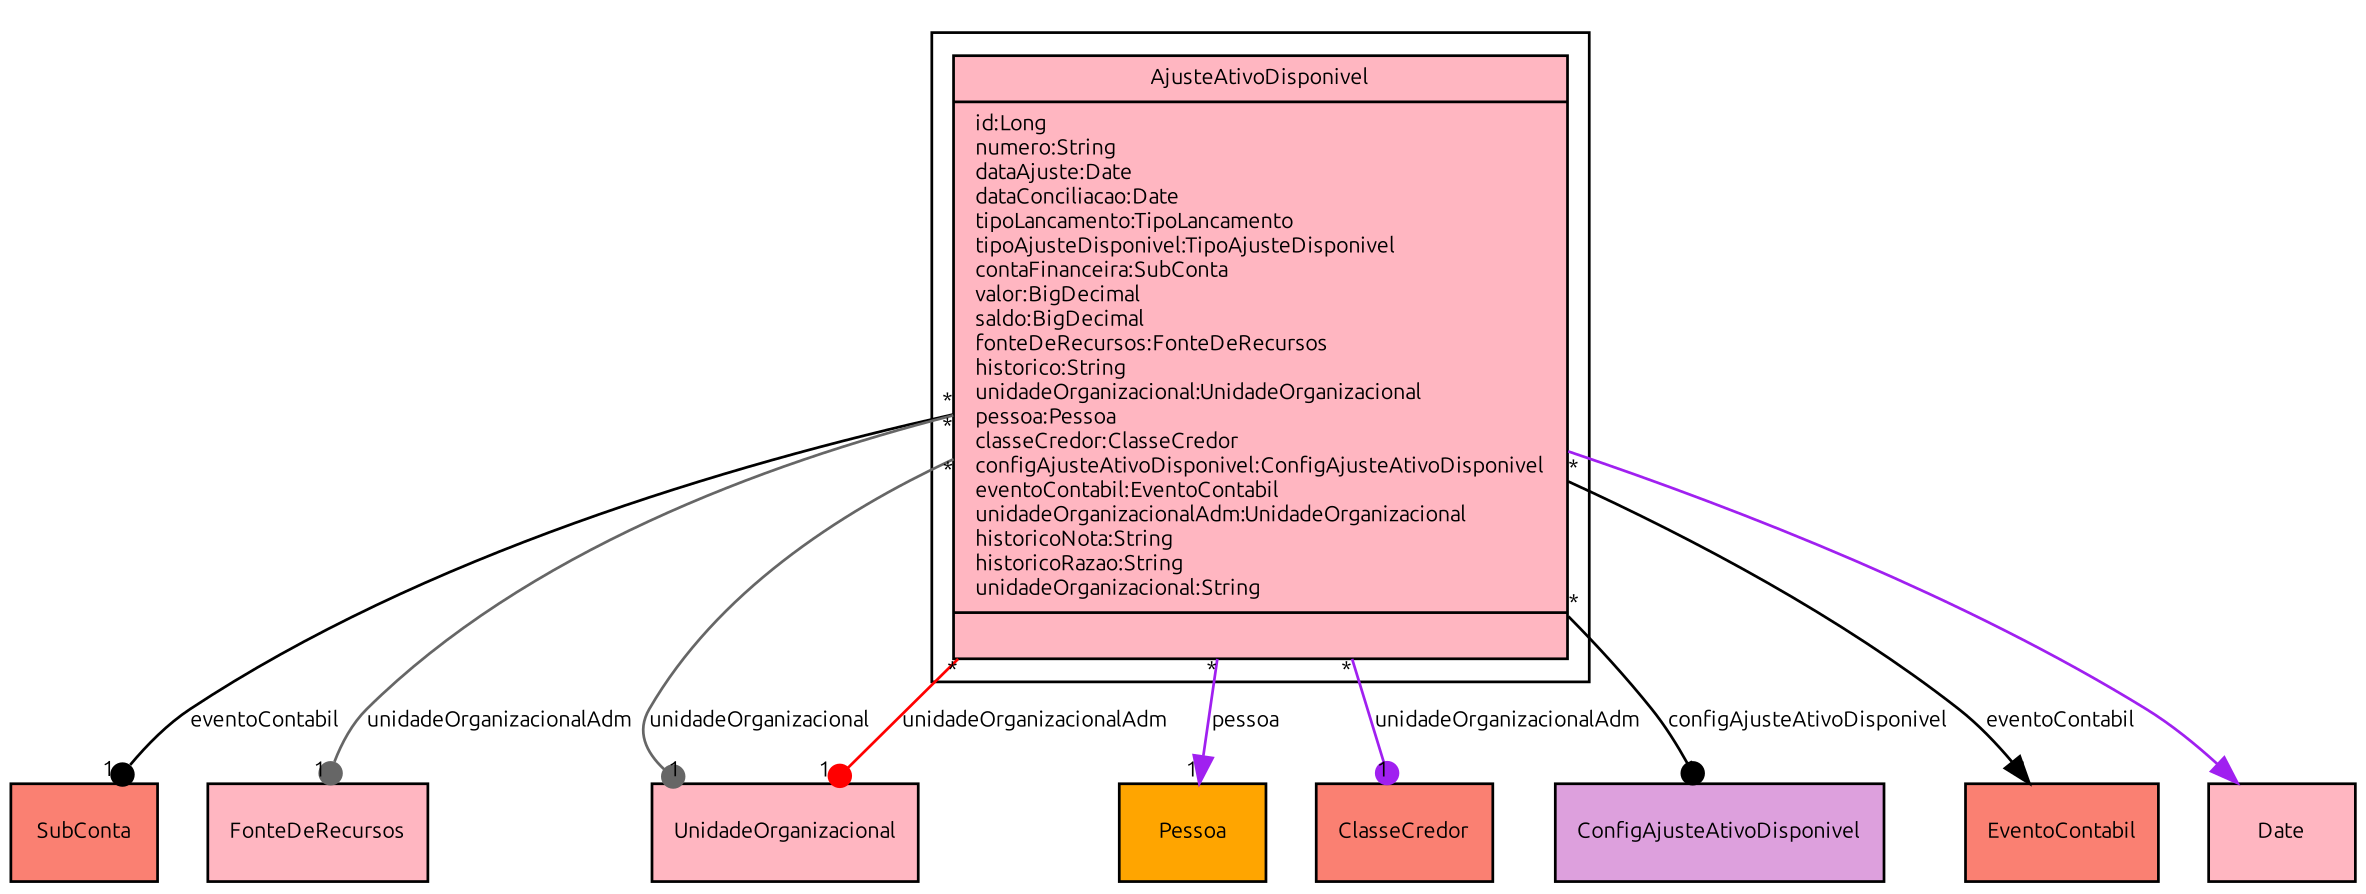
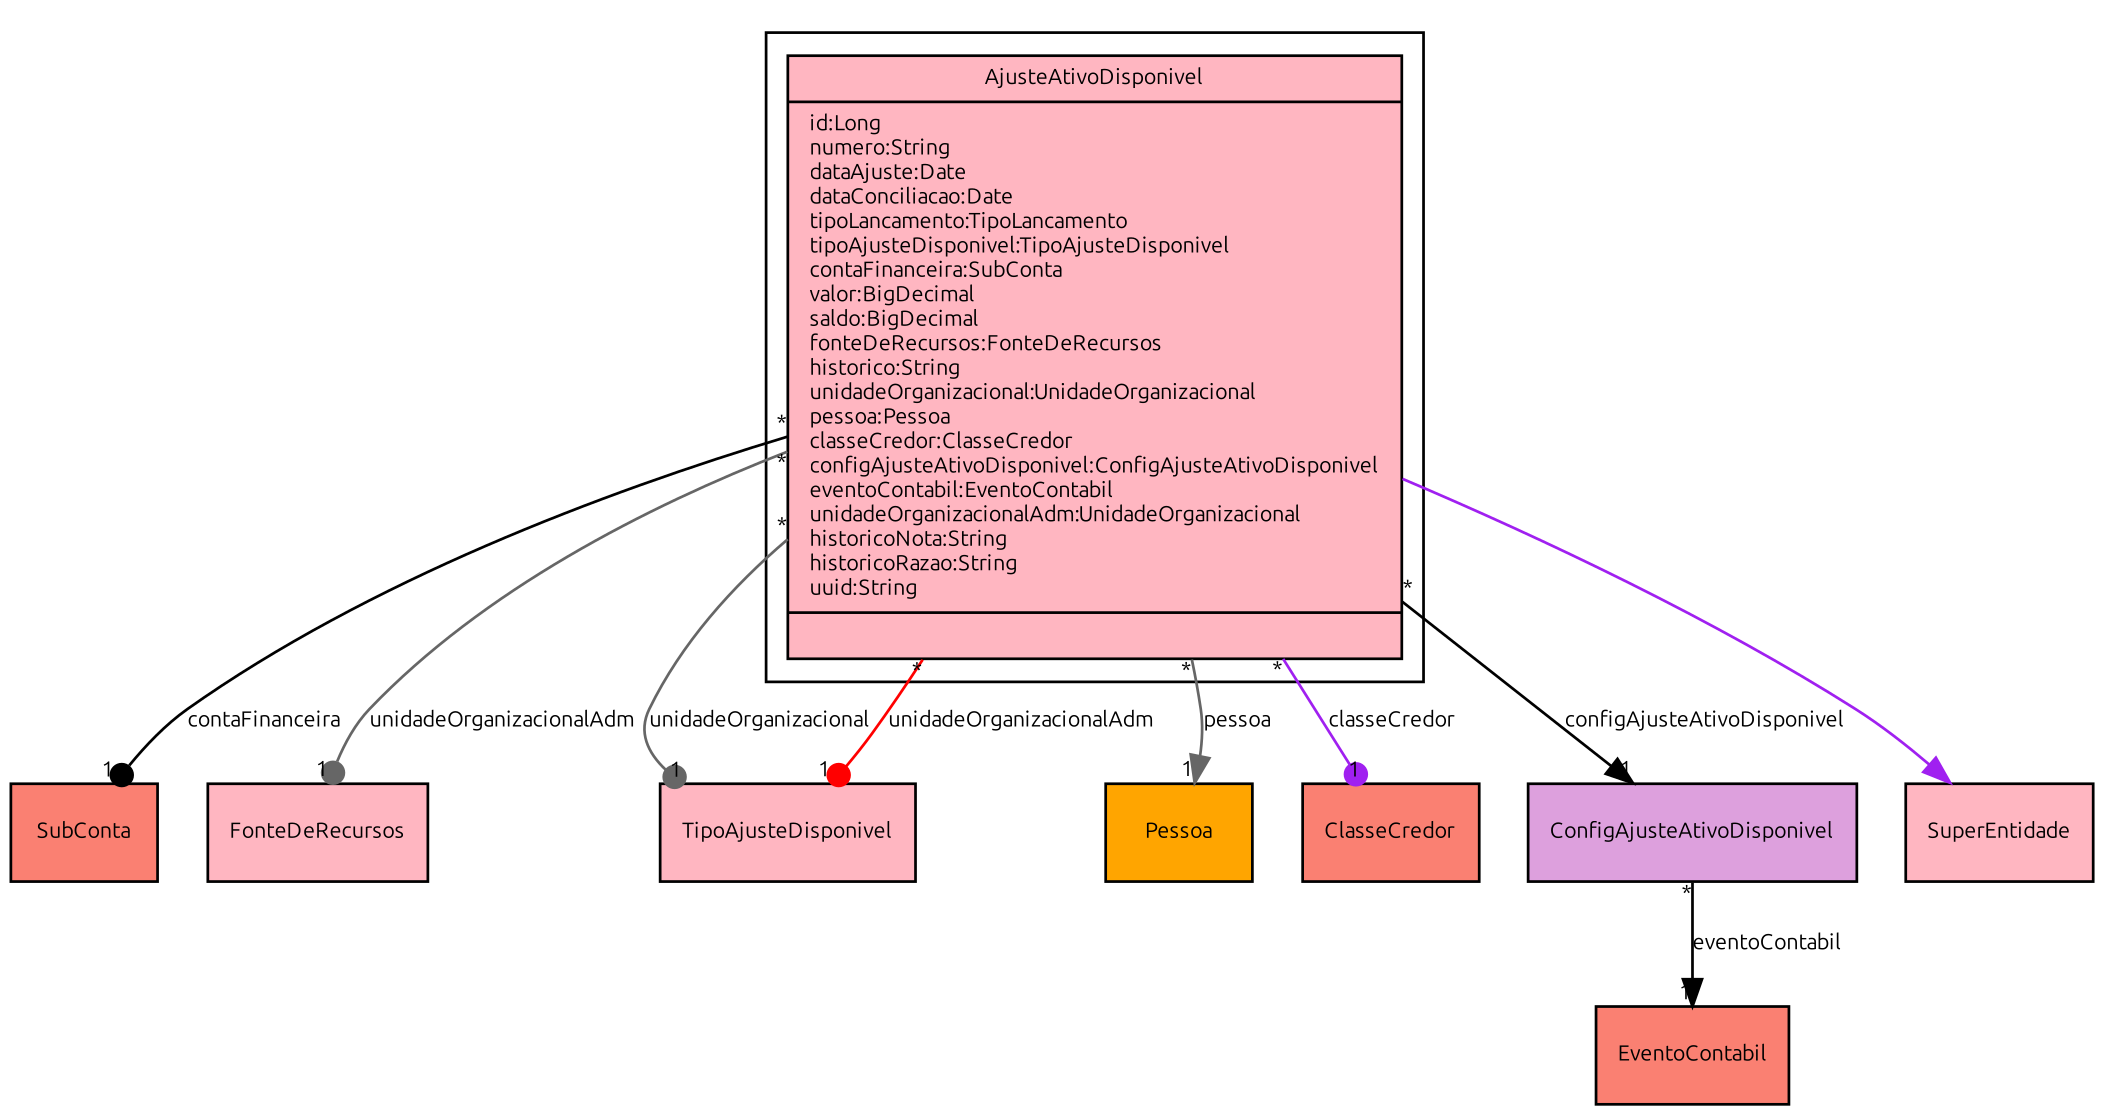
(1119, 588) -> (864, 588)
(1802, 603) -> (1692, 931)
(1633, 686) -> (1507, 684)
(1210, 707) -> (1201, 708)
(265, 721) -> (265, 721)
(1508, 721) -> (1392, 721)
(785, 833) -> (788, 833)
(2282, 833) -> (1999, 833)
